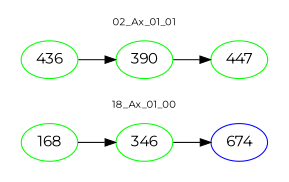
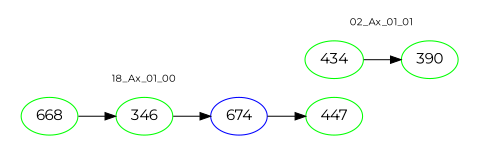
(50, 60) -> (334, 60)
(187, 60) -> (282, 116)
(50, 142) -> (50, 116)
